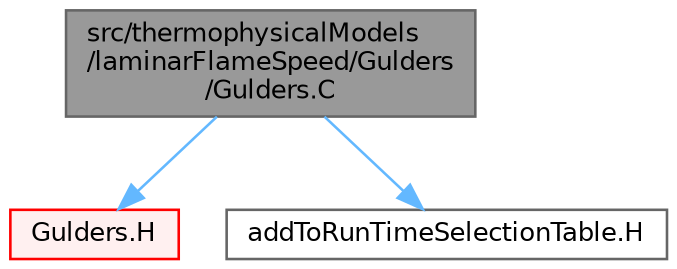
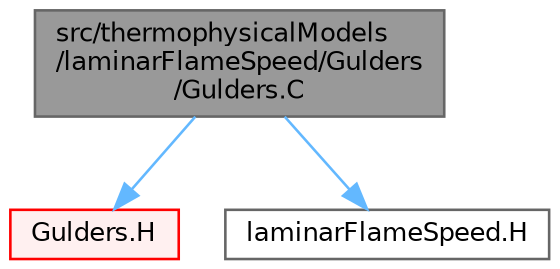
(447, 234) -> (387, 234)
